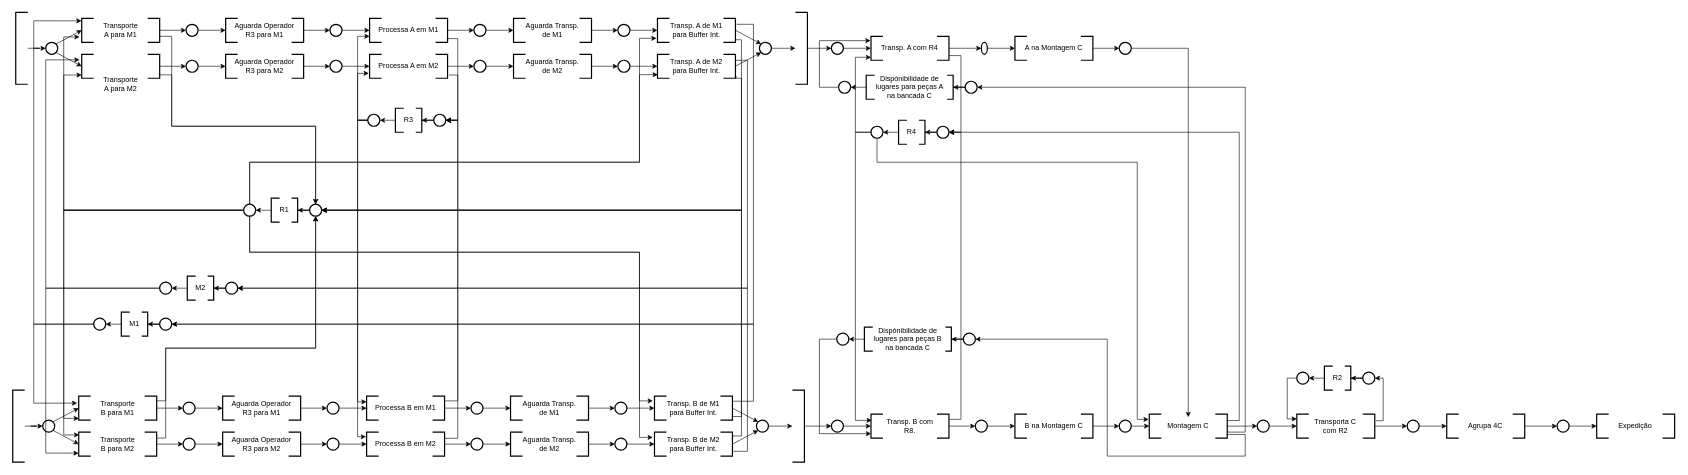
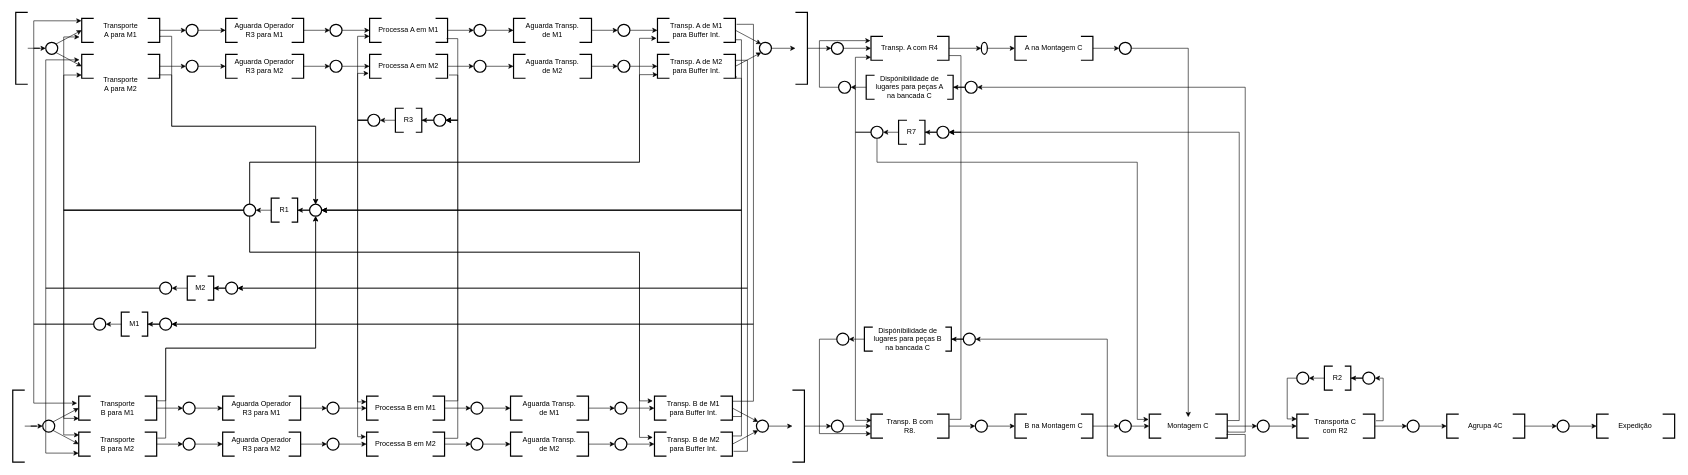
(912, 132) -> (912, 132)
